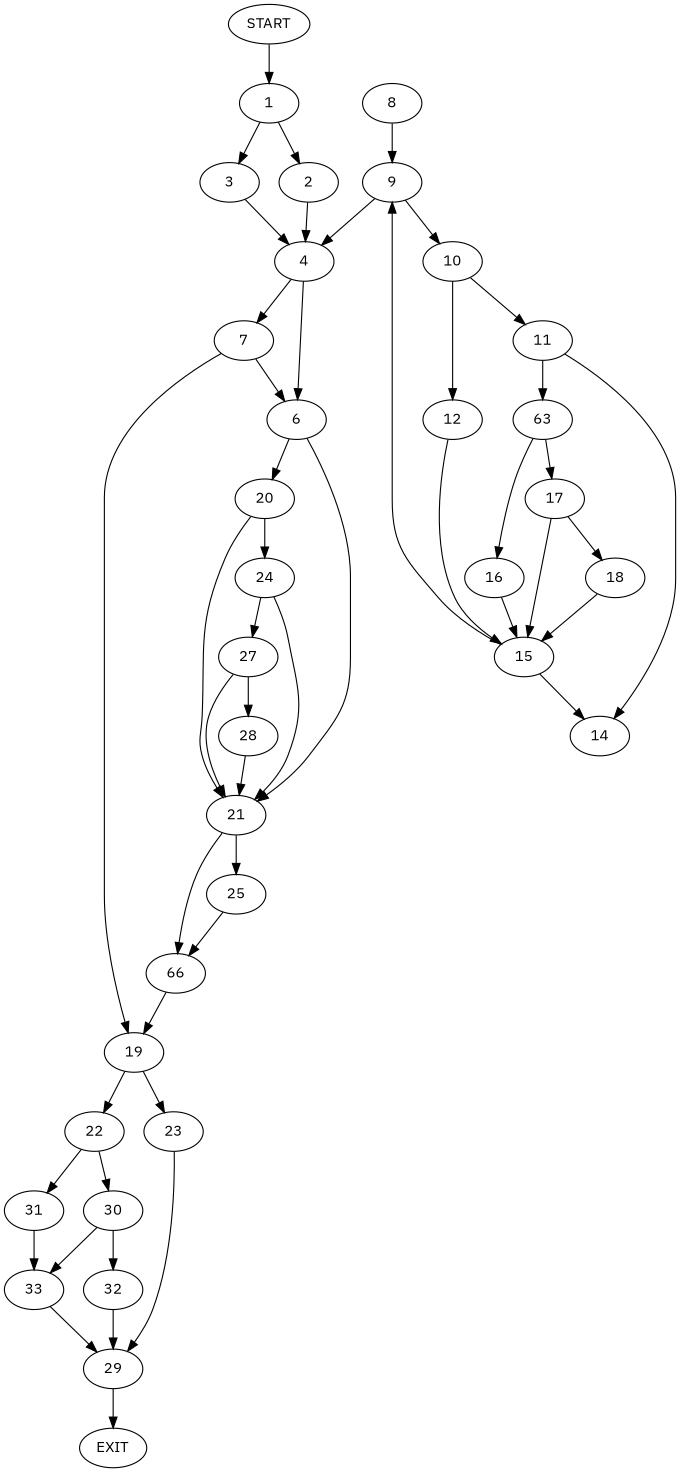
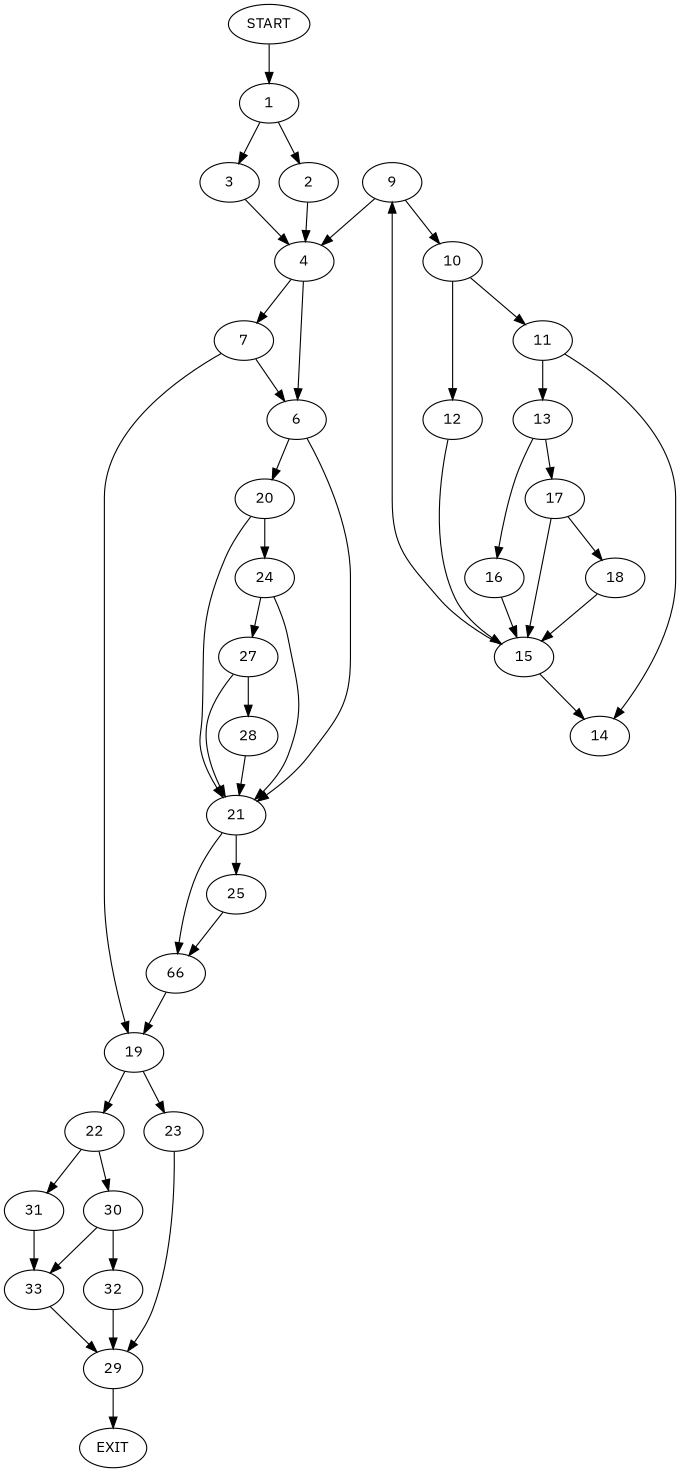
(392, 103) -> none
(543, 420) -> (543, 420)
